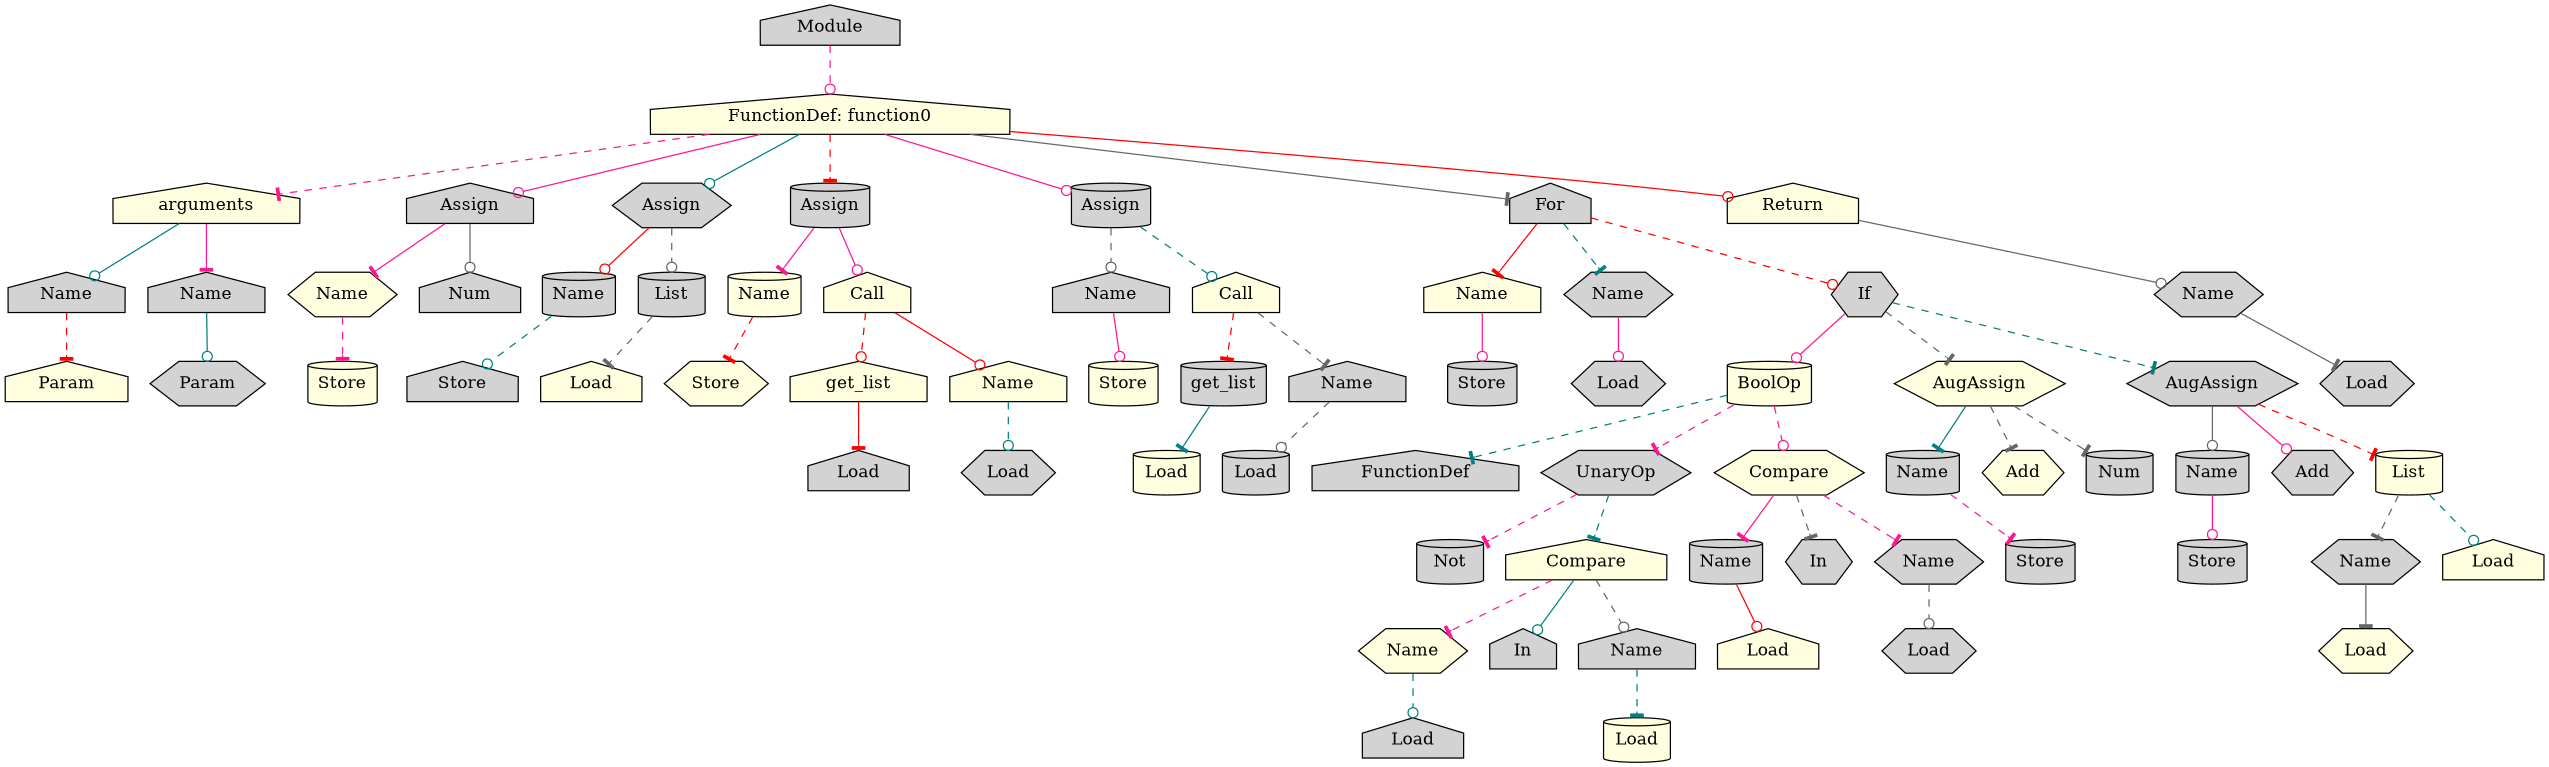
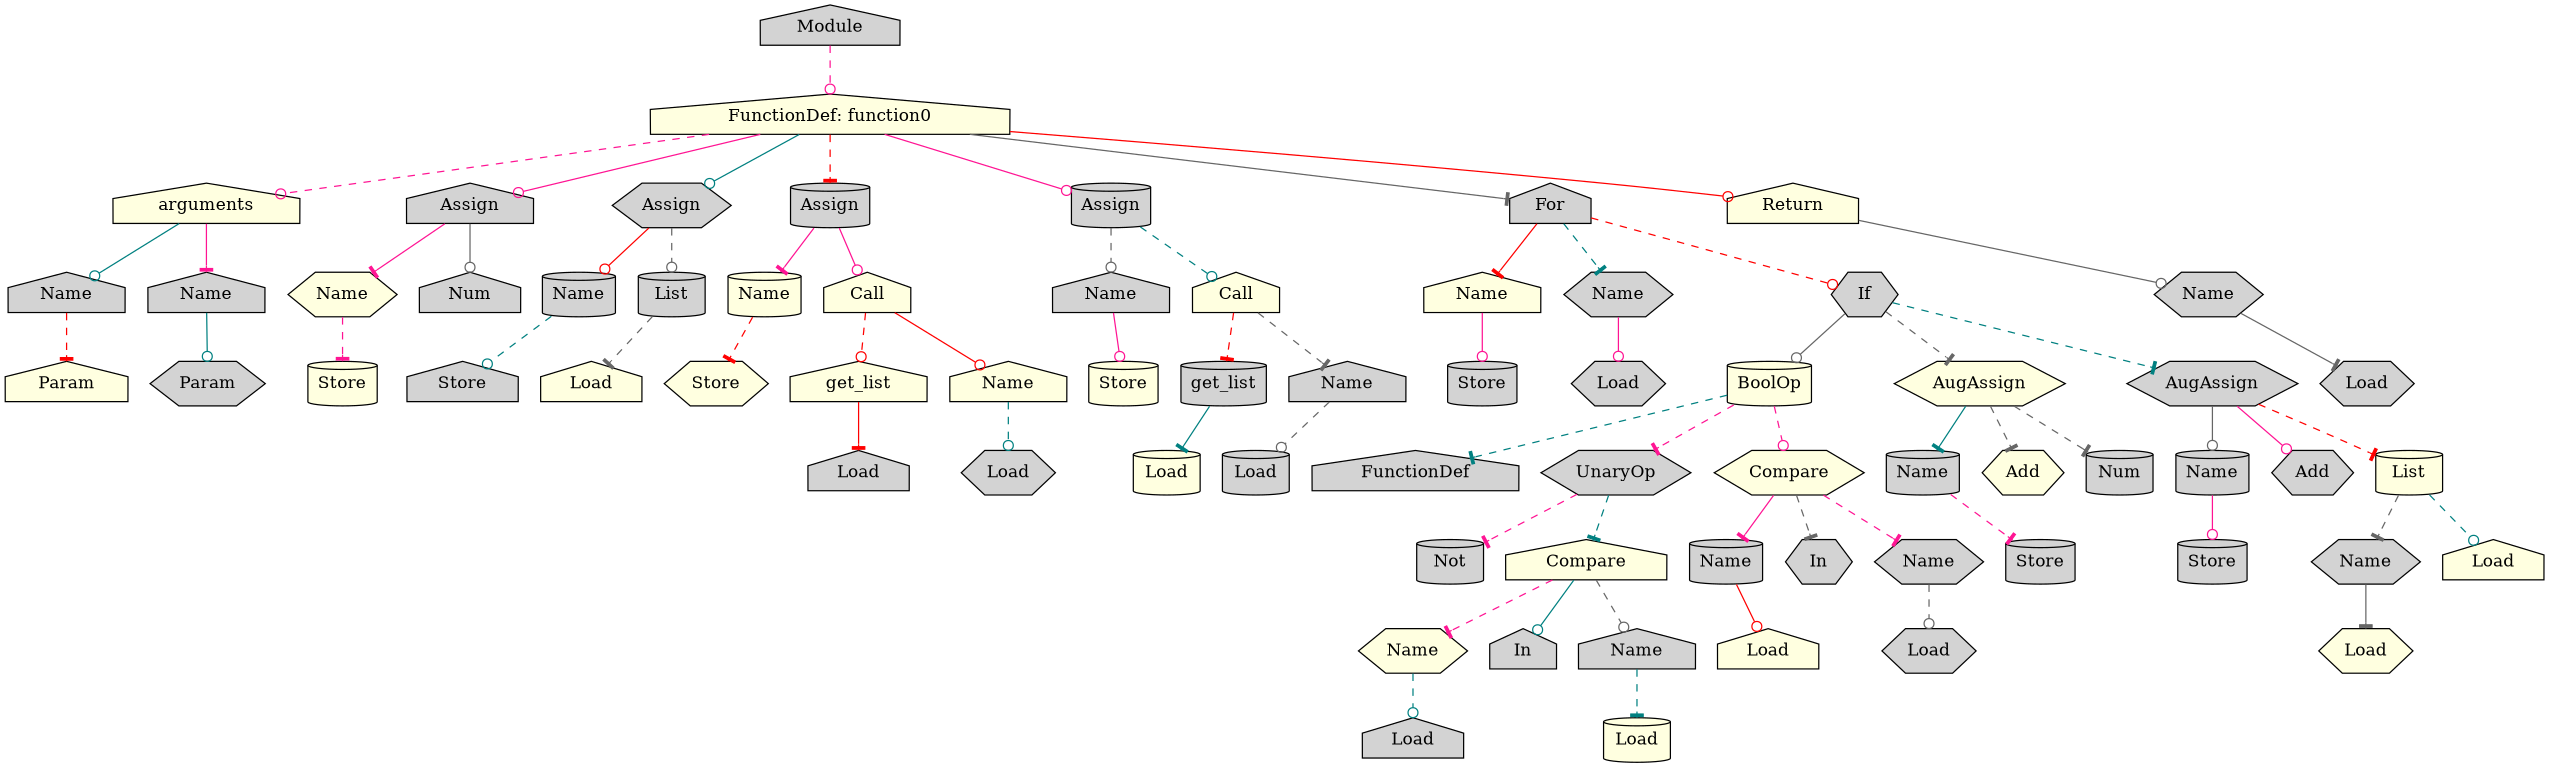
(496, 164) -> (498, 164)
(1823, 334) -> (1823, 334)
